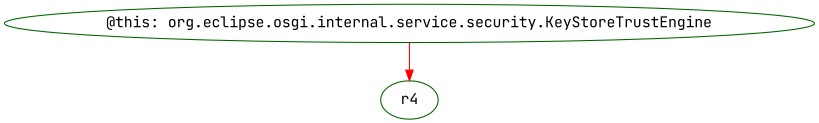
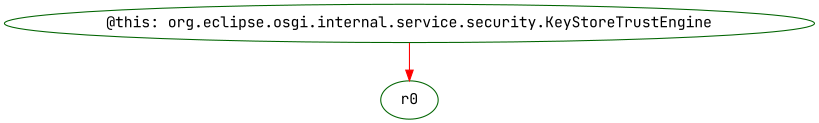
(409, 100) -> (409, 100)
